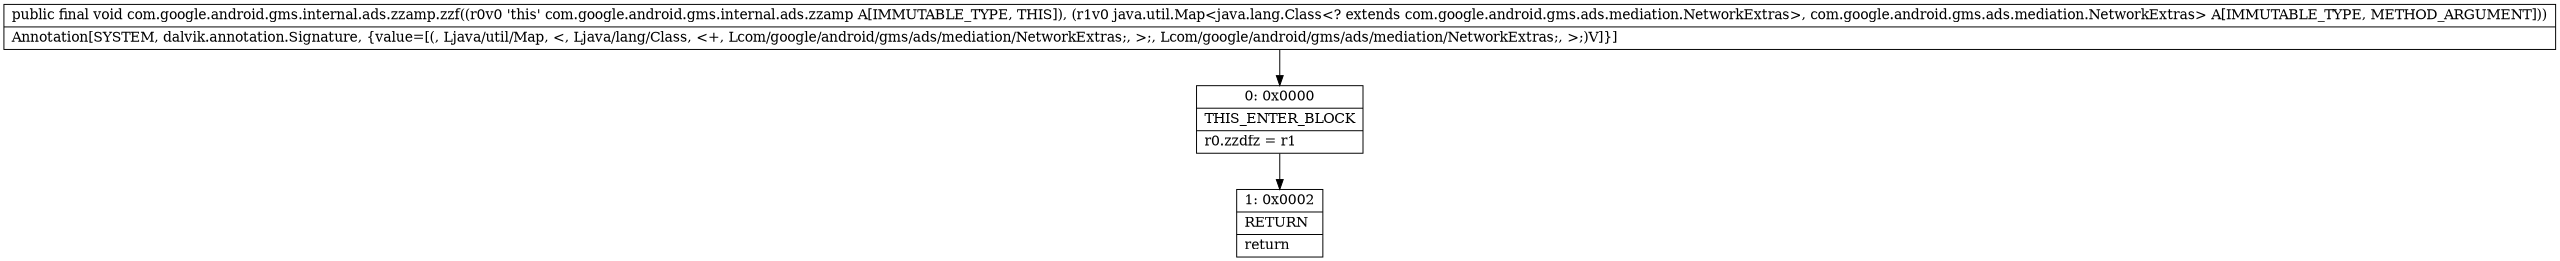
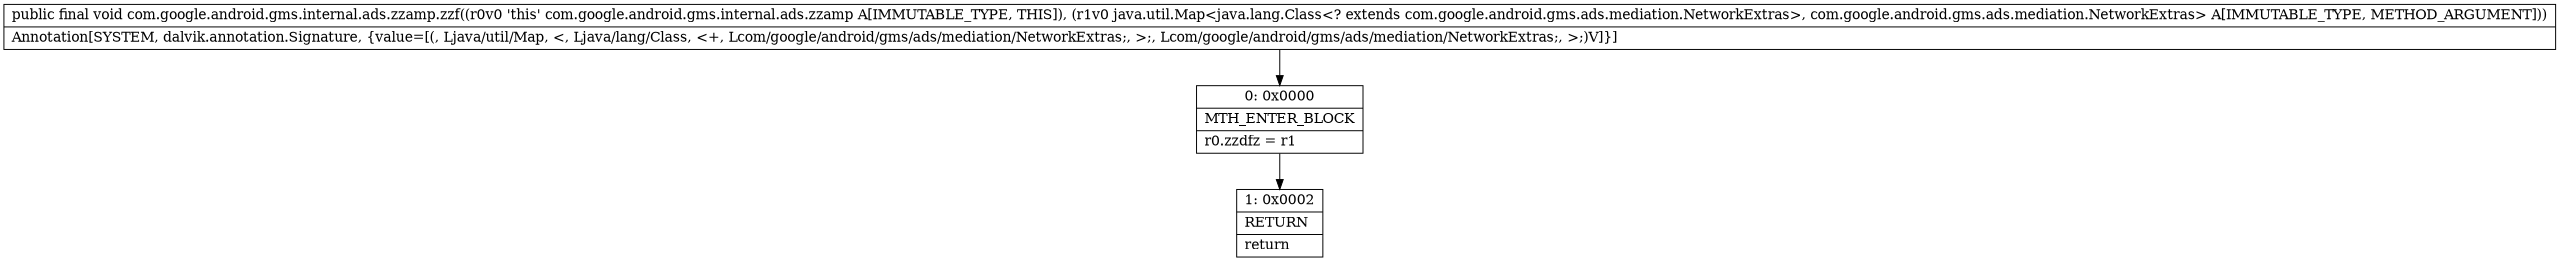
(1280, 119) -> (1280, 119)
